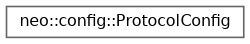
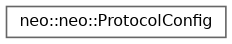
(125, 22) -> (116, 22)
